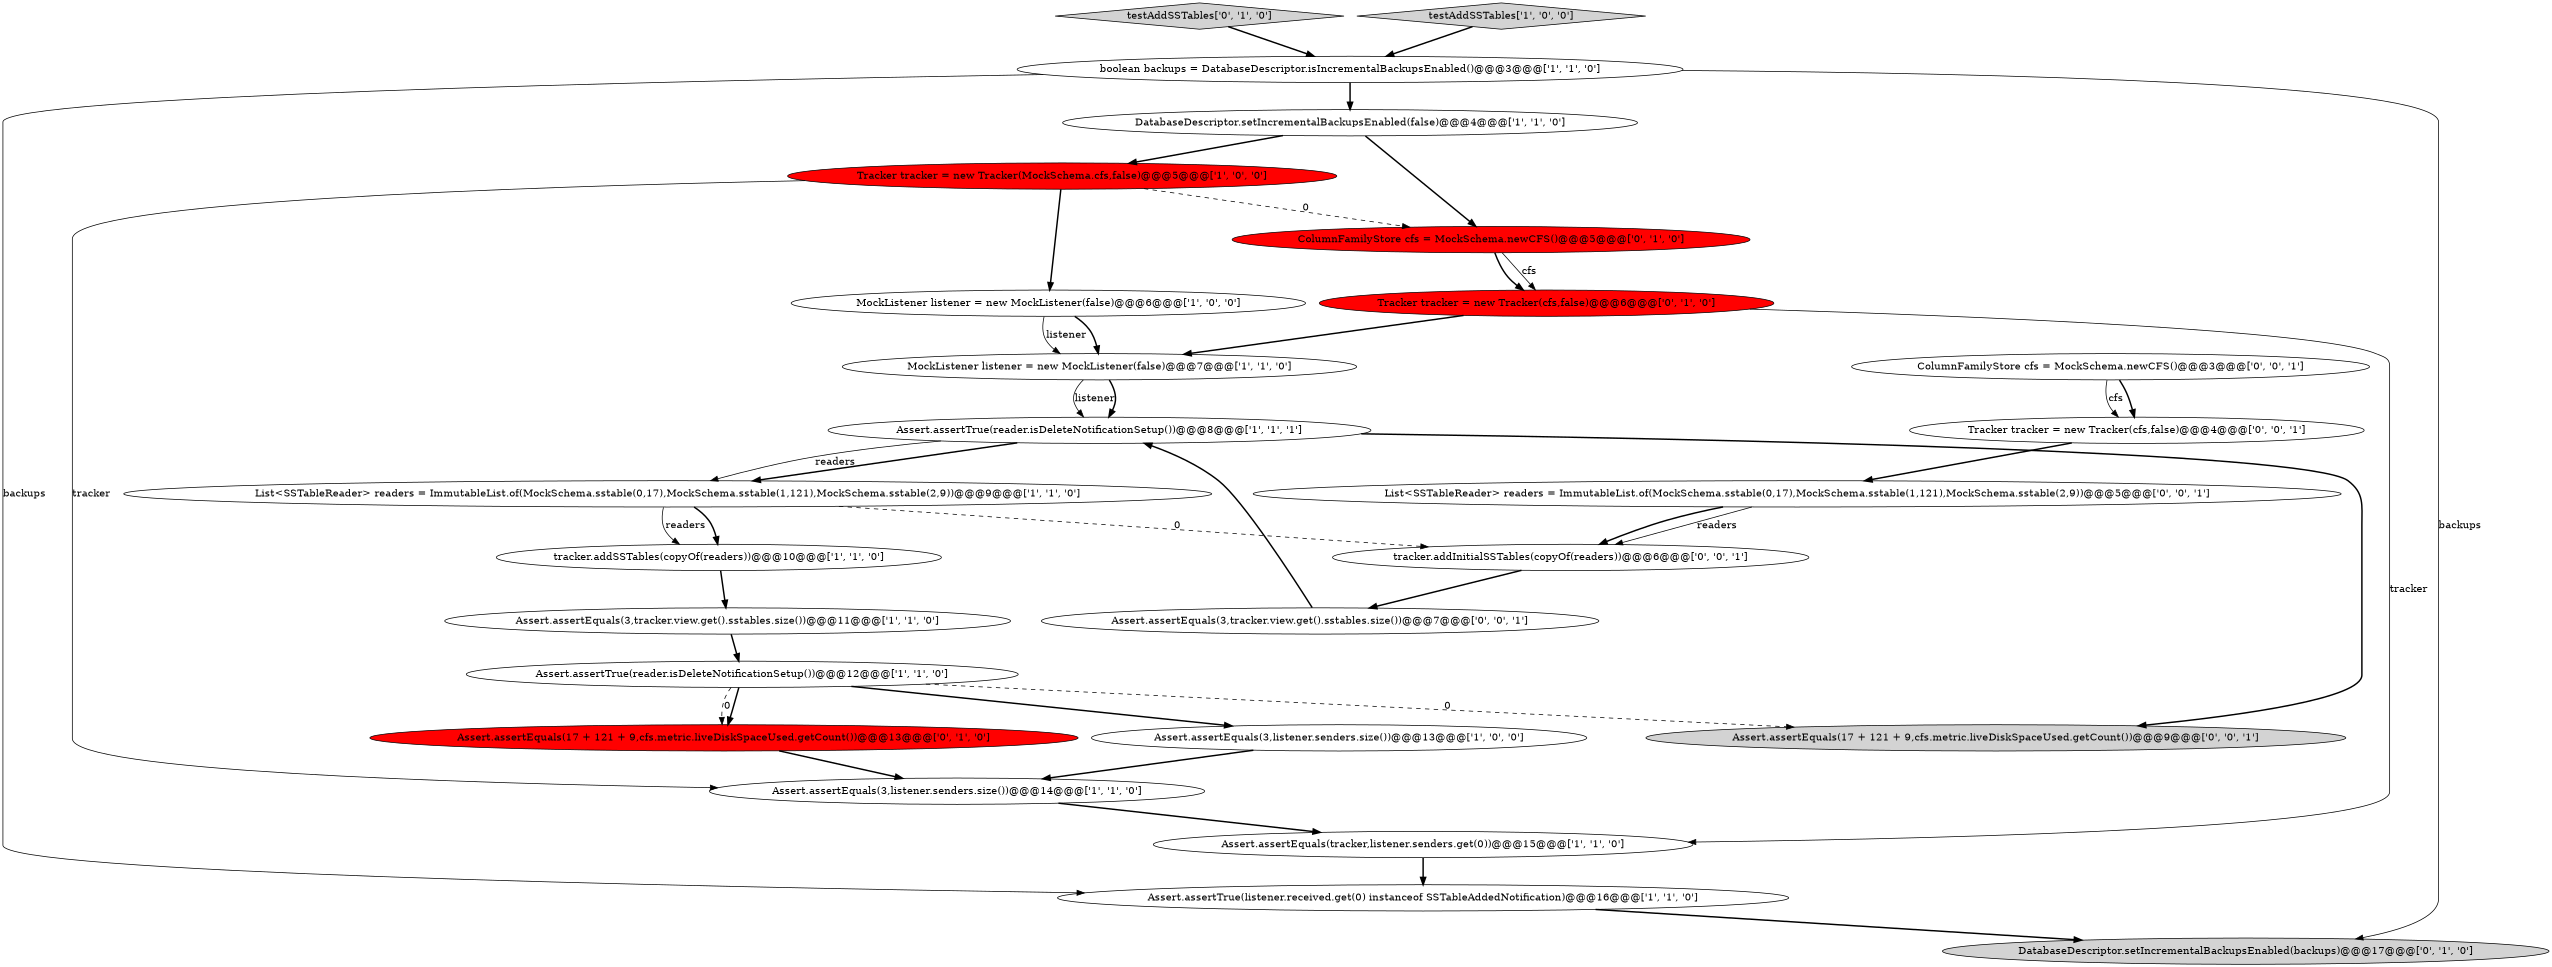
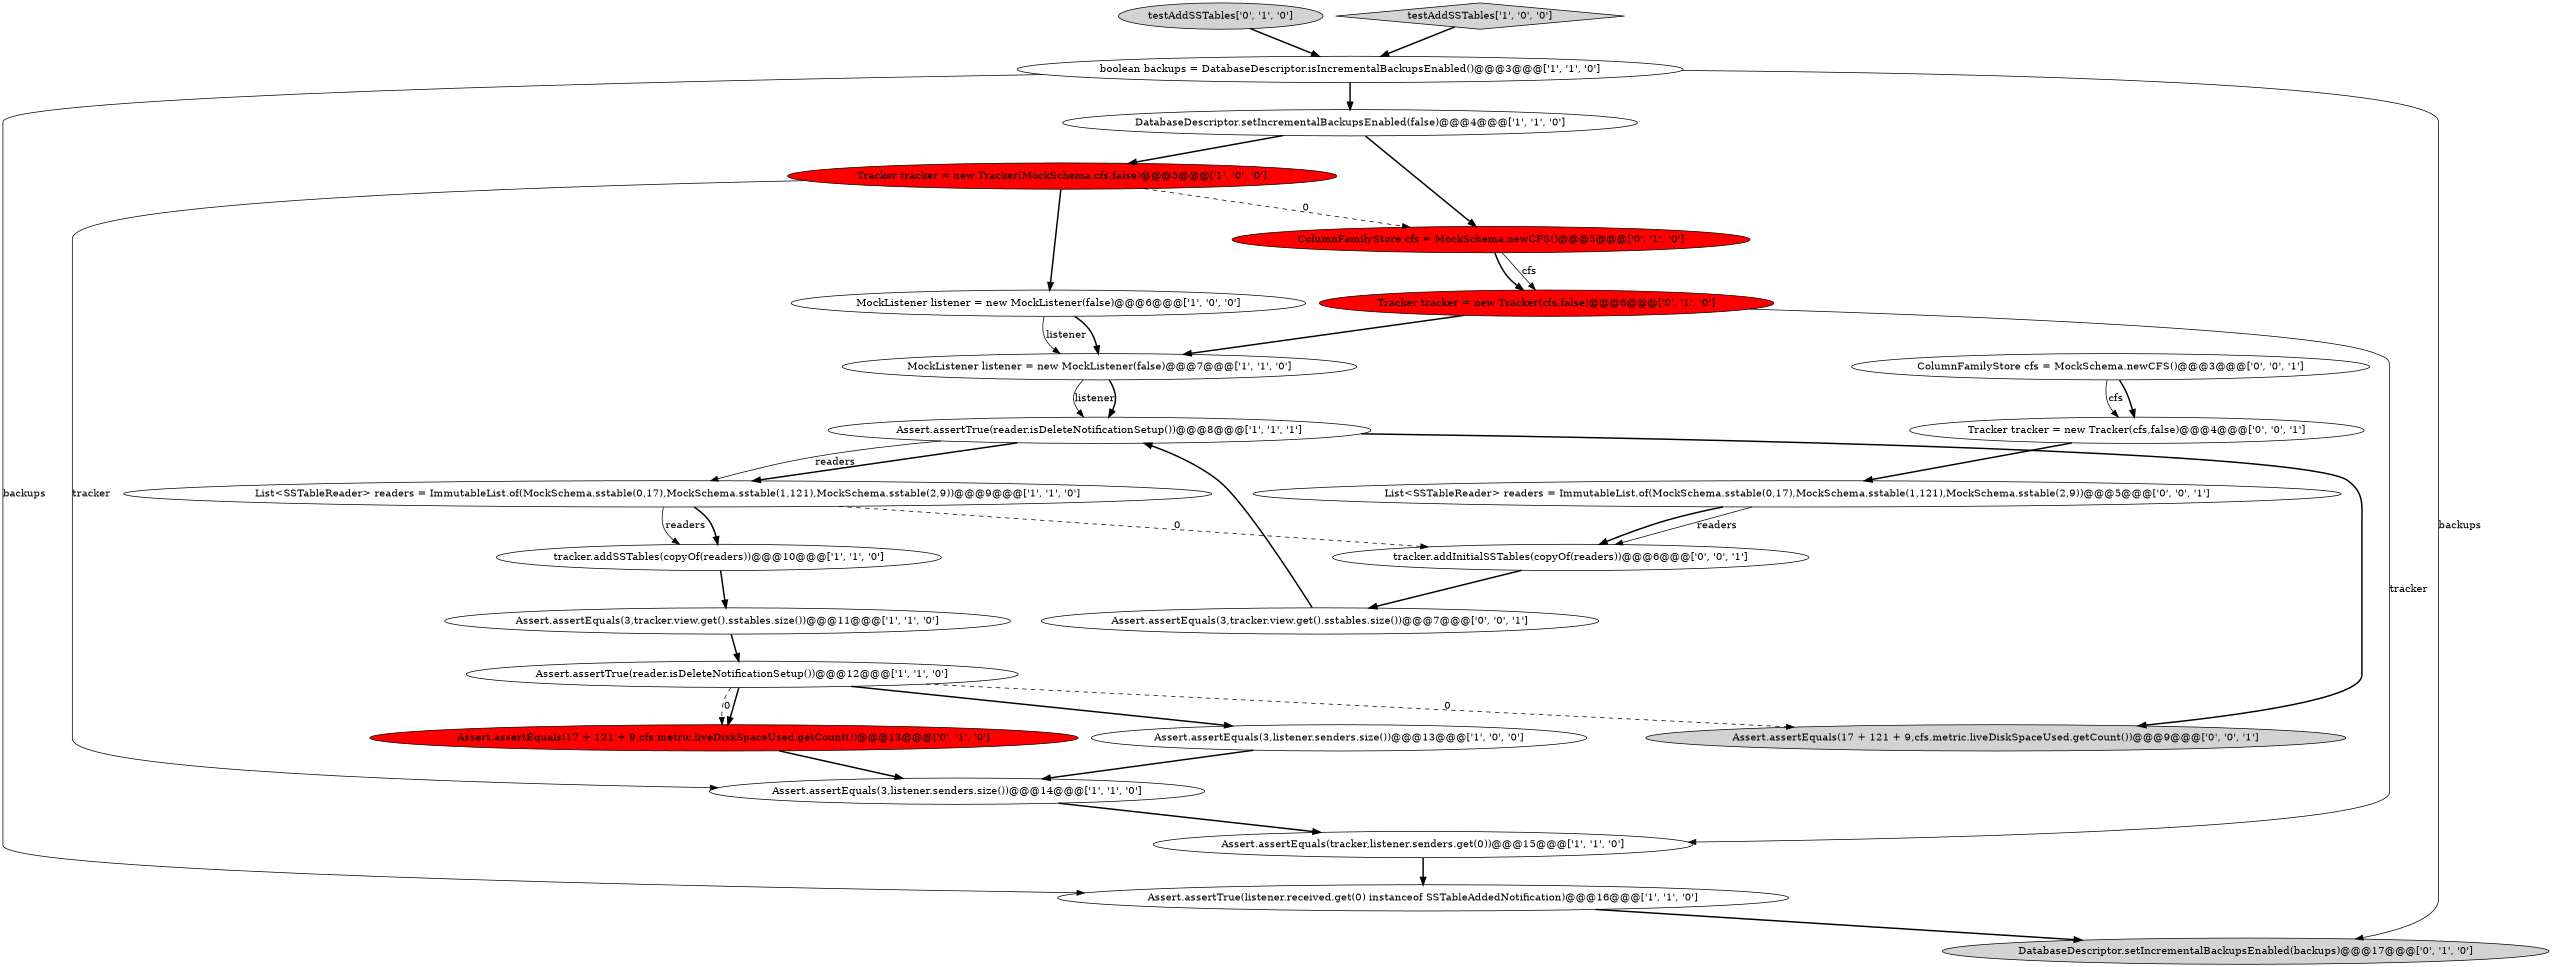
(1200, 16) -> (1221, 16)
